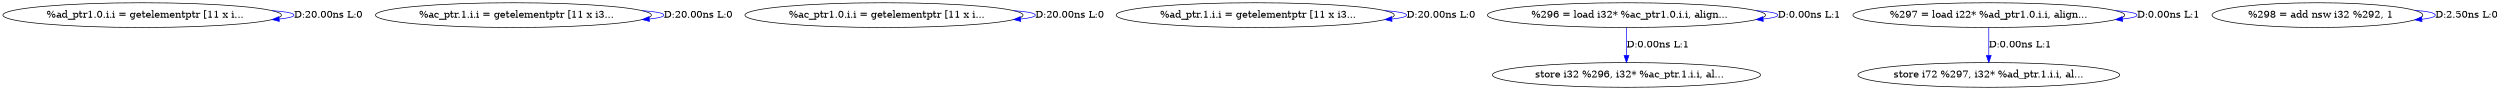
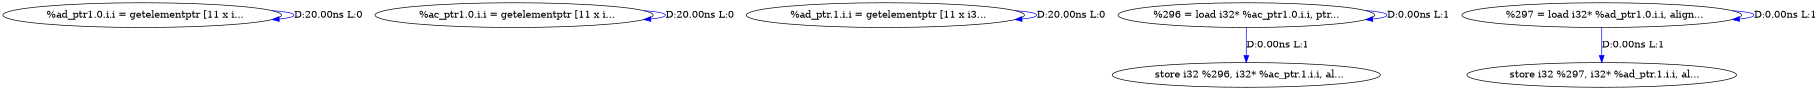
(513, 15) -> none
(1626, 15) -> (1246, 15)
(1989, 15) -> (1602, 15)
(2317, 15) -> none
(1989, 75) -> (1602, 75)
